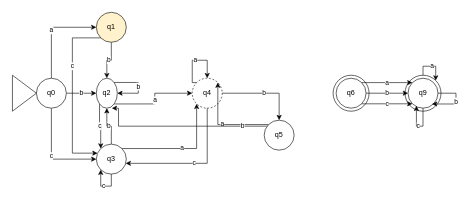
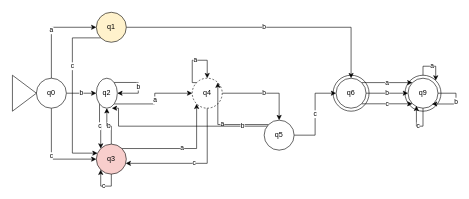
(110, 60) -> (239, 27)
none -> (315, 114)
(111, 159) -> (111, 159)
